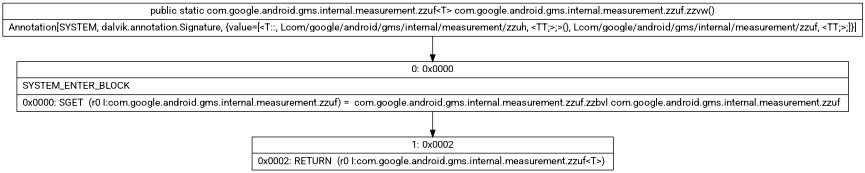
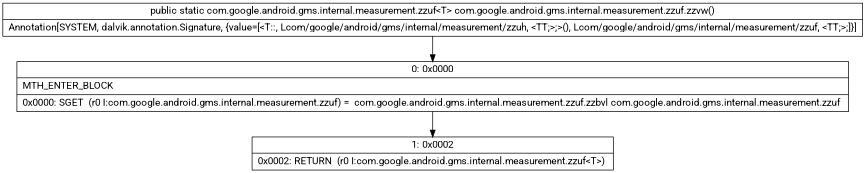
(76, 86) -> (68, 86)
